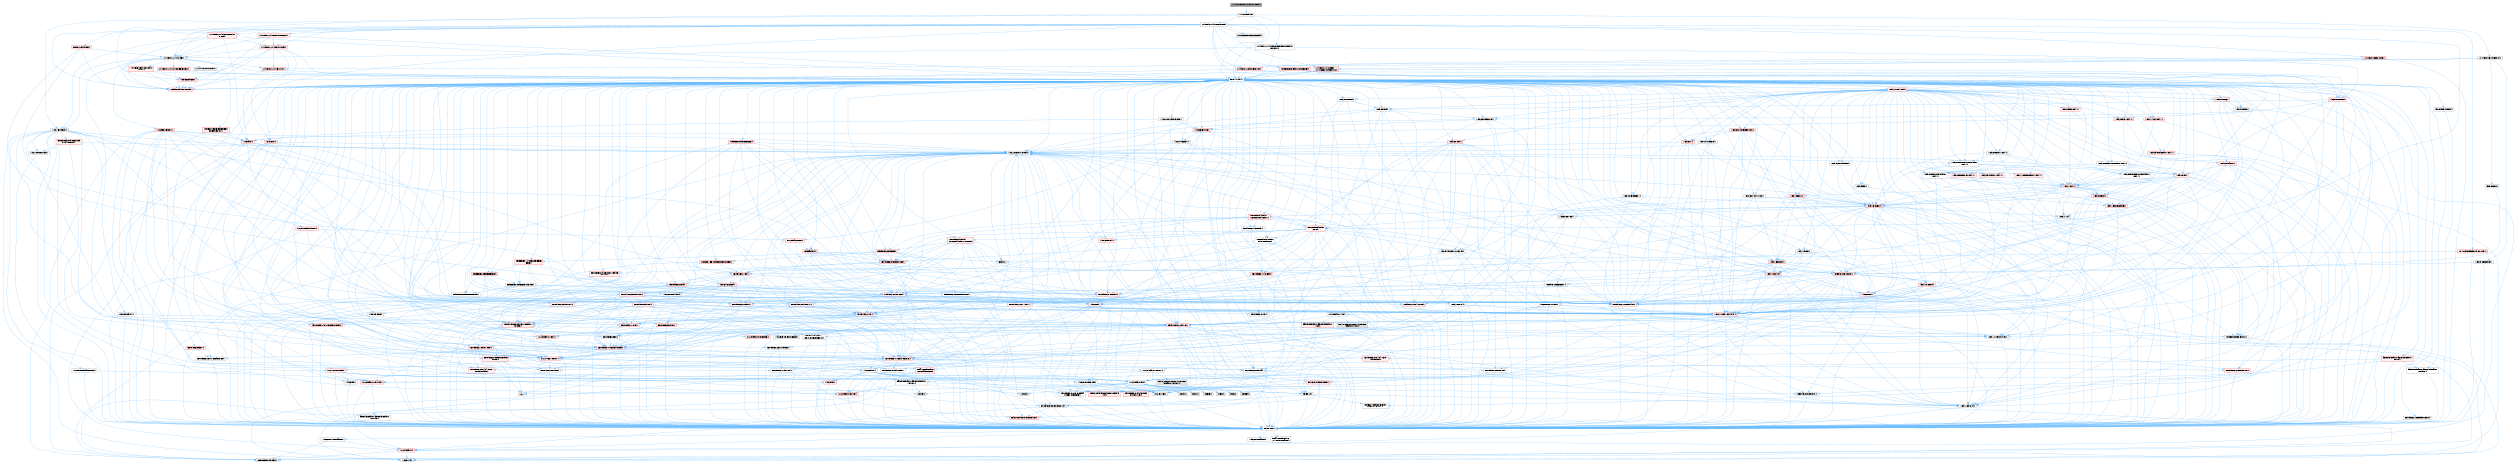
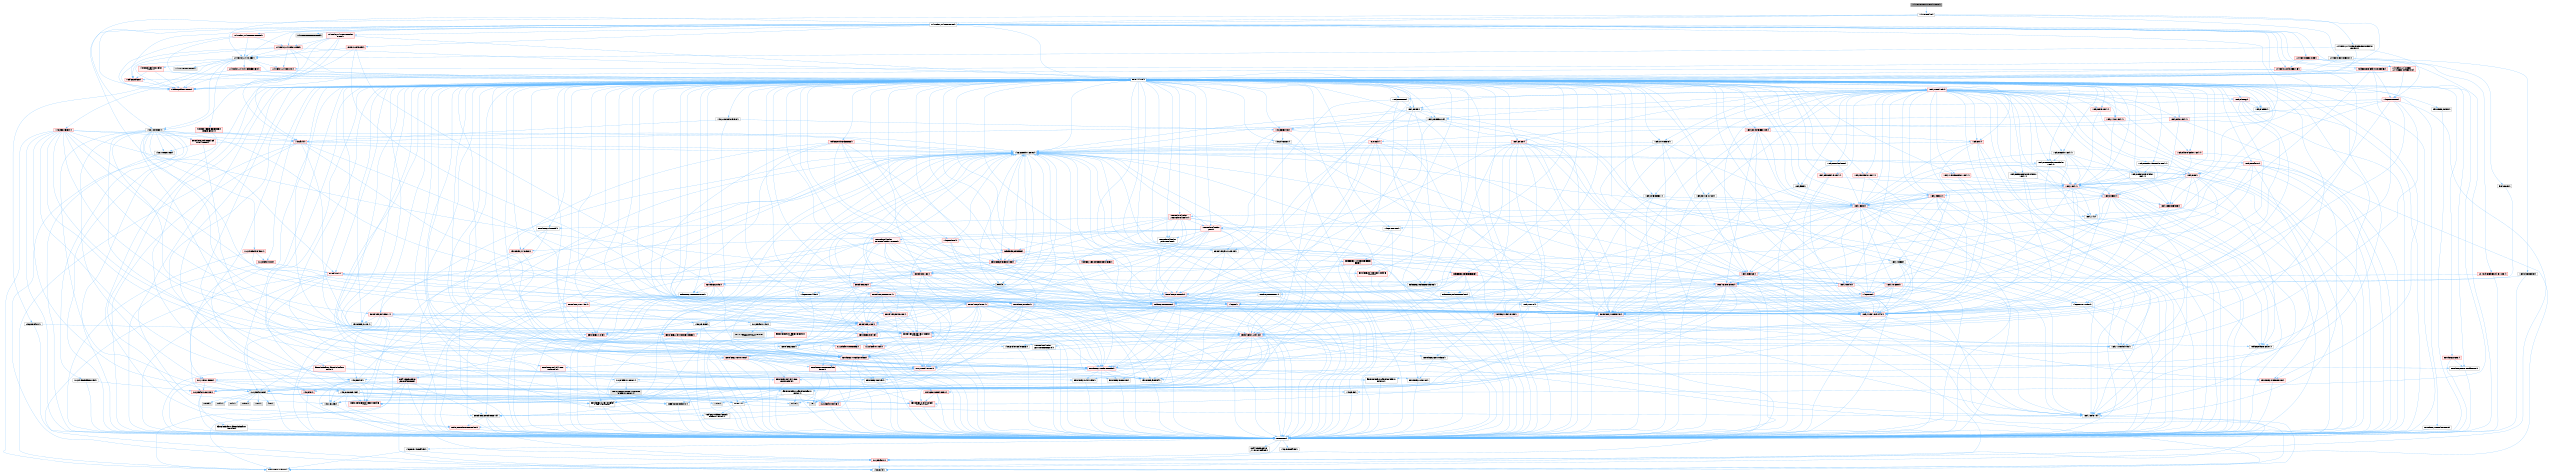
(1874, 206) -> (1860, 206)
(848, 256) -> (667, 268)
